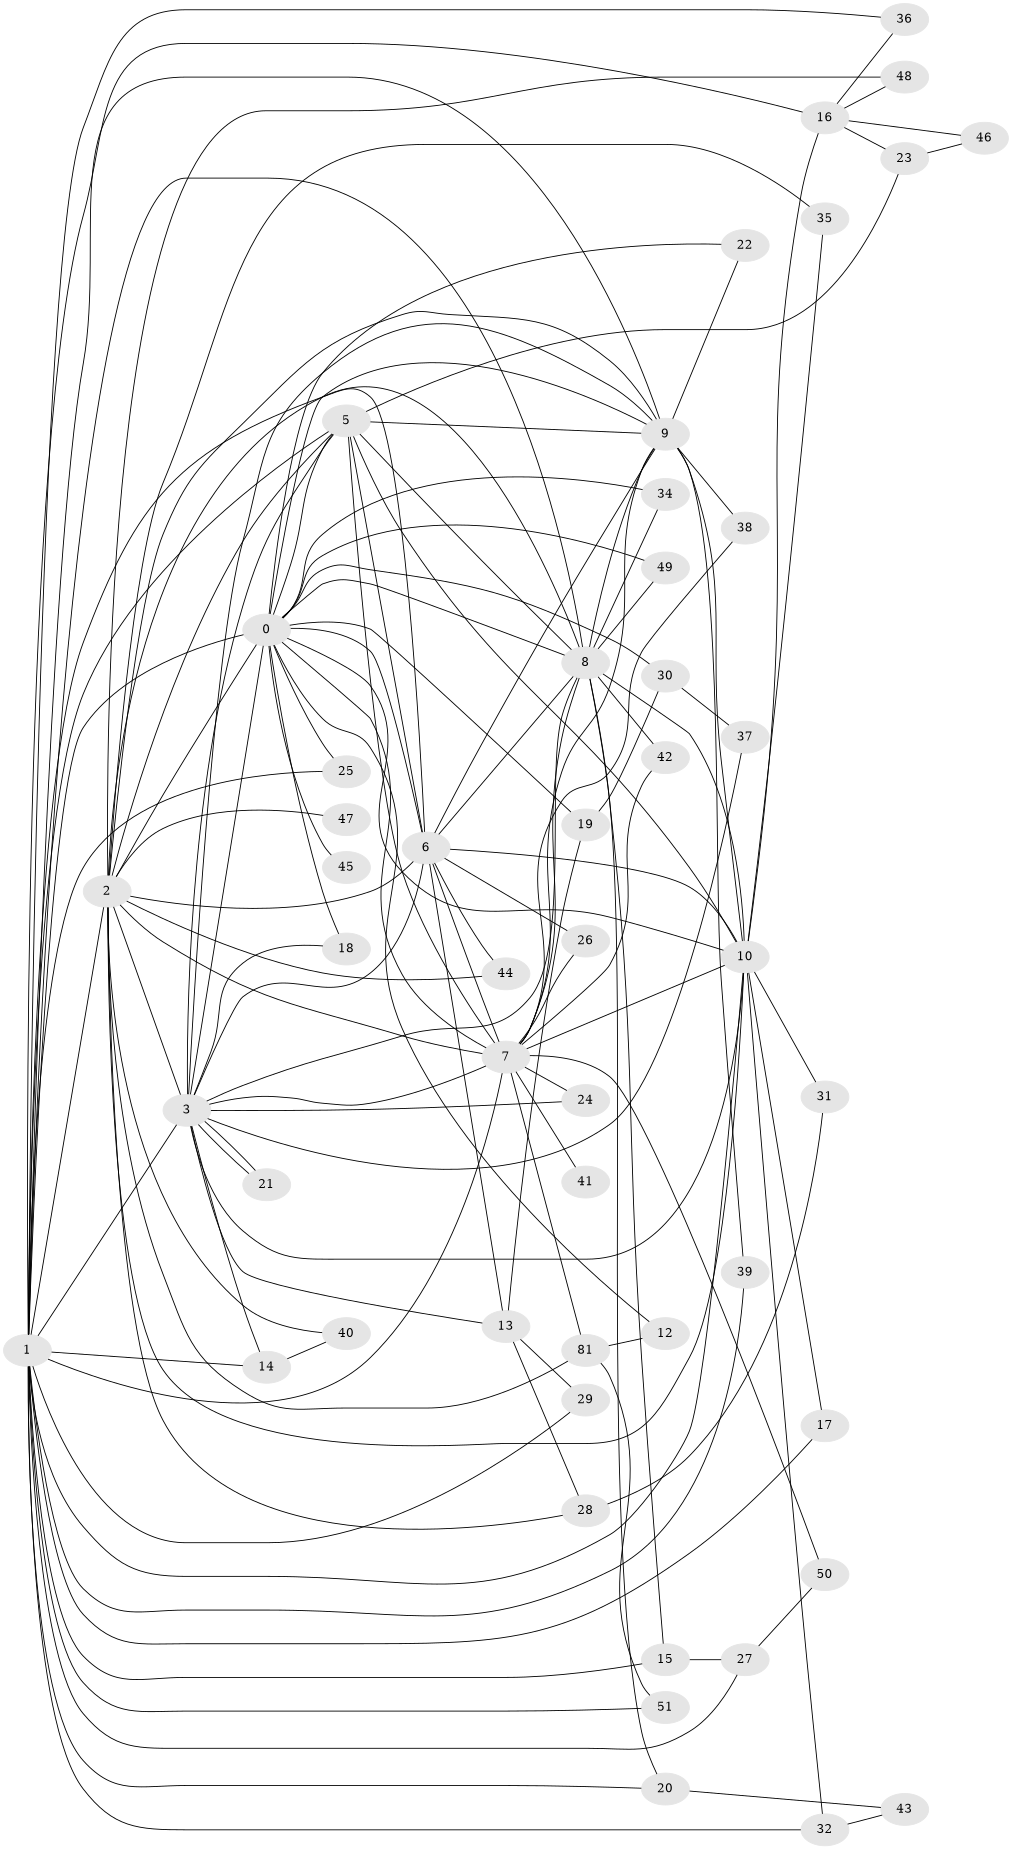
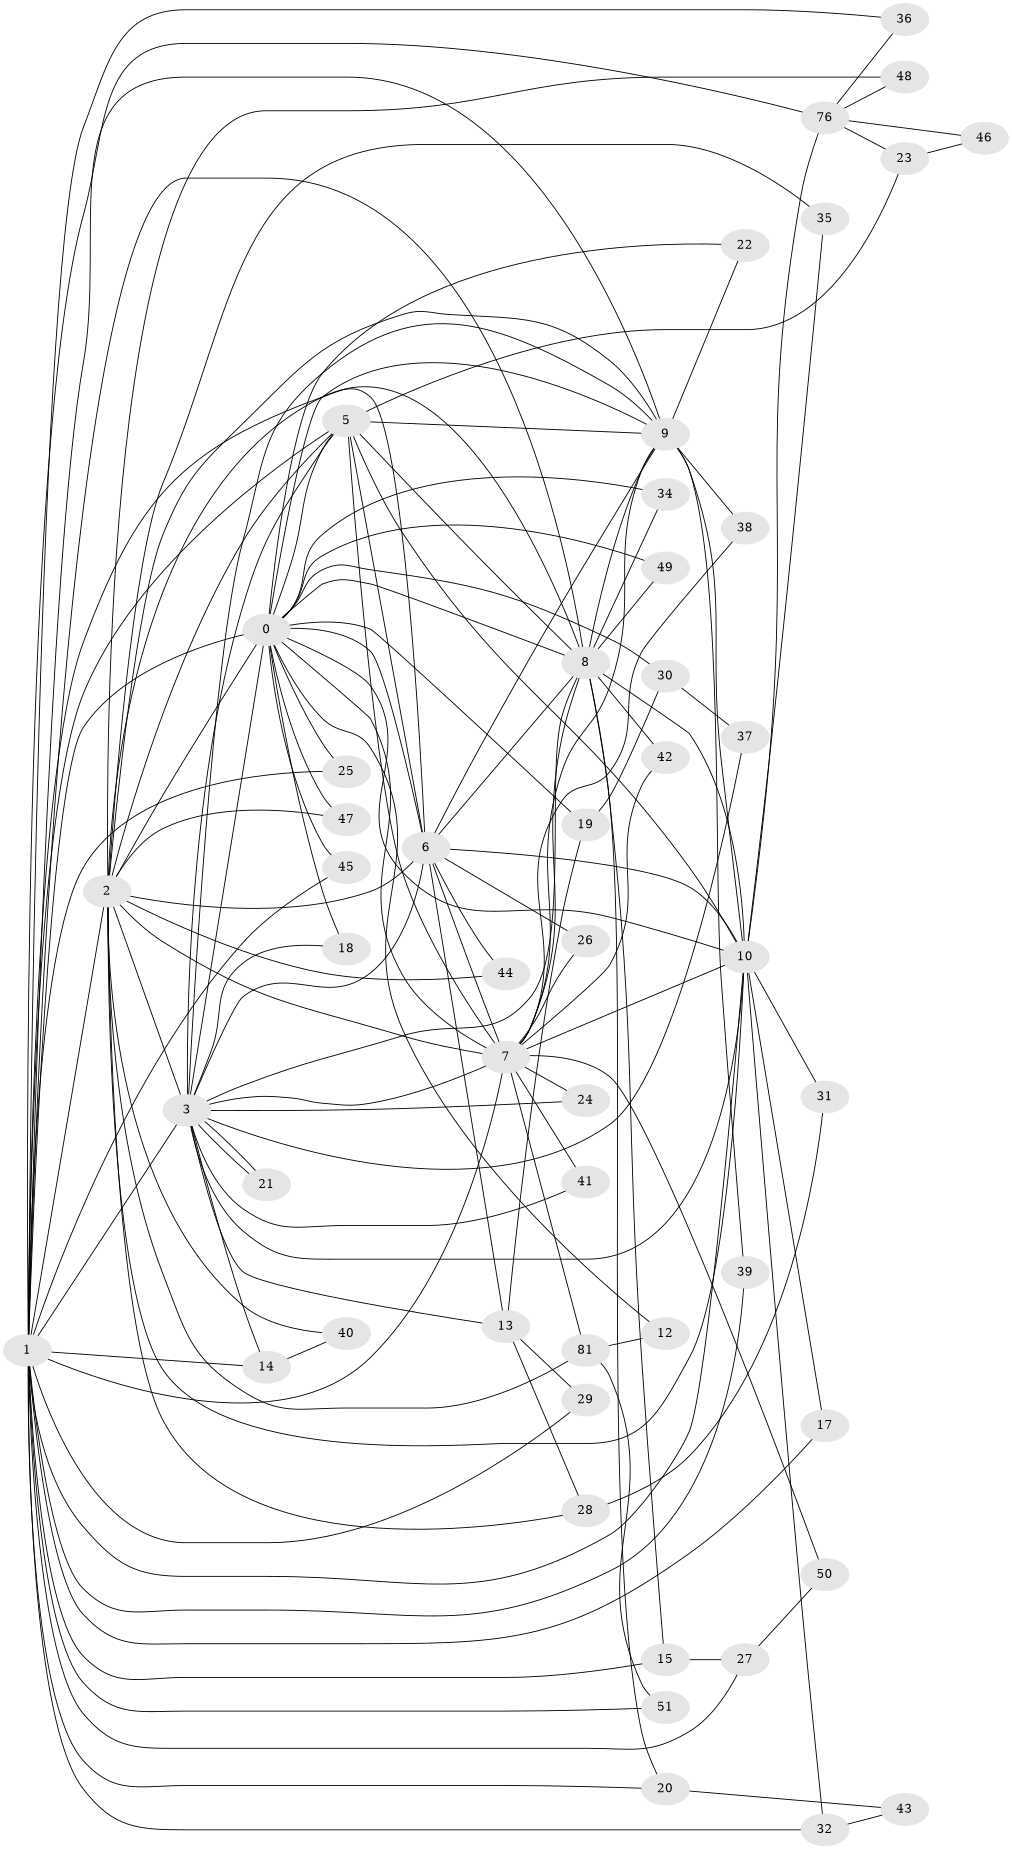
(825, 118) -> (825, 118)
none -> (293, 730)
none -> (146, 1082)
none -> (355, 1225)
